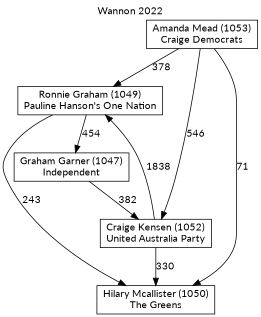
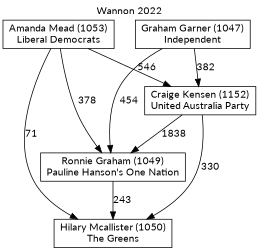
(202, 34) -> (59, 34)
(82, 130) -> (119, 88)
(156, 233) -> (200, 101)
